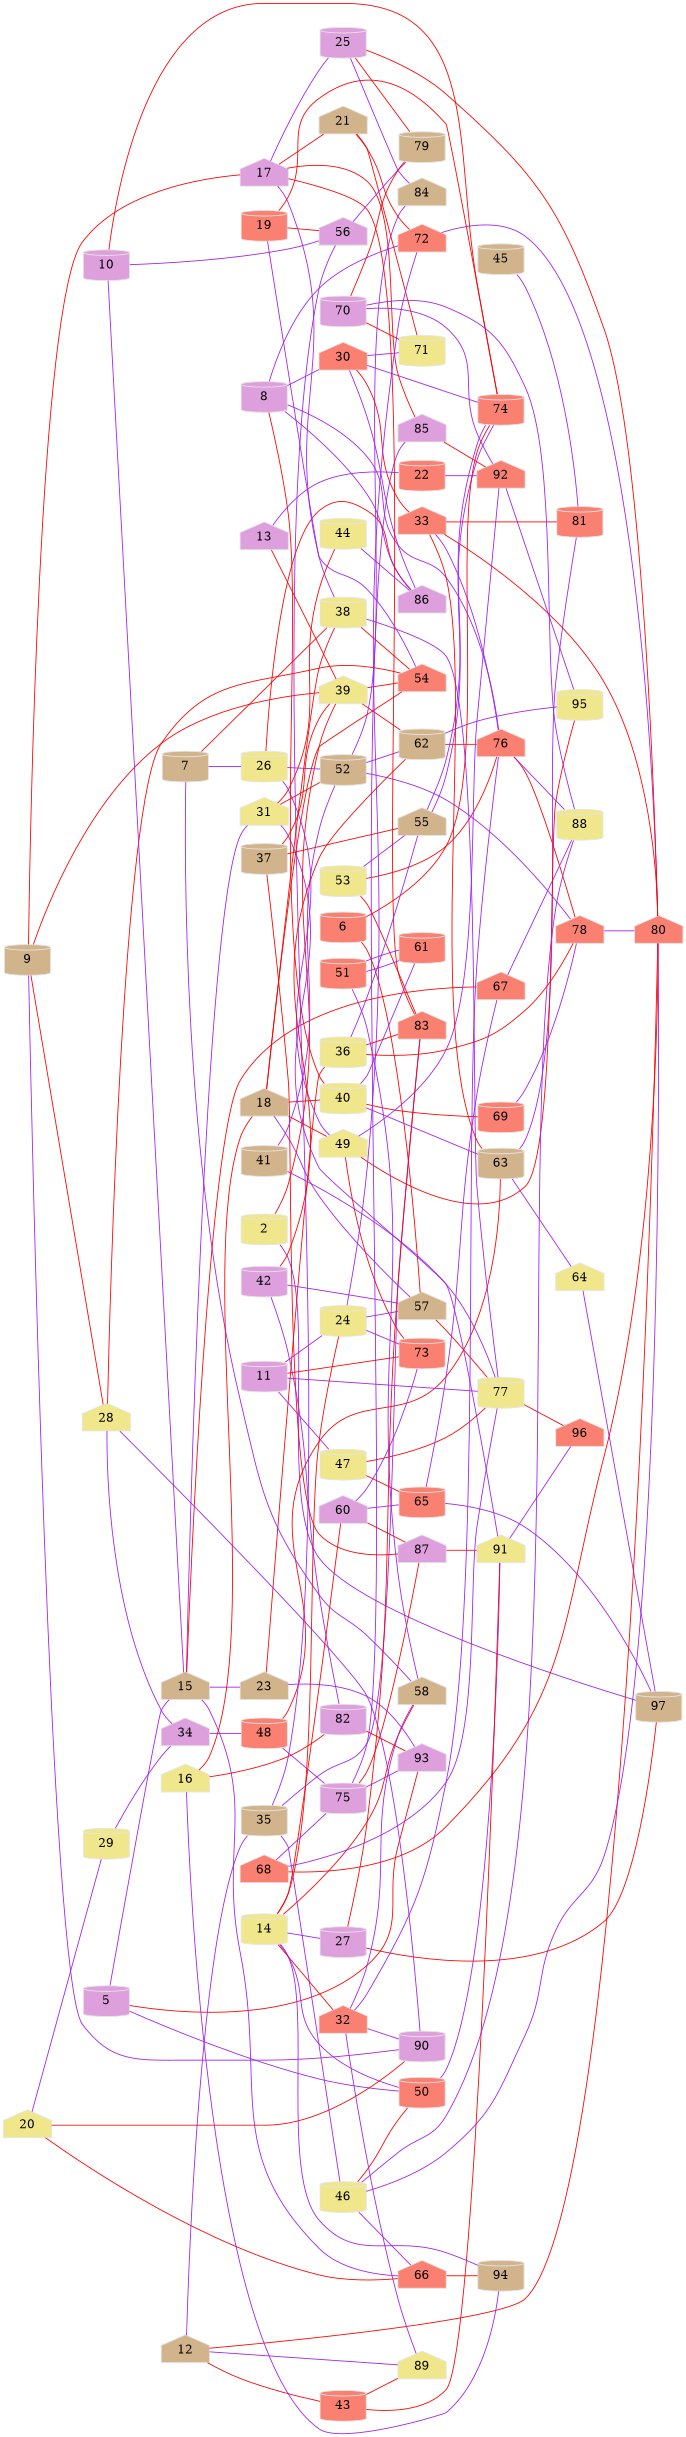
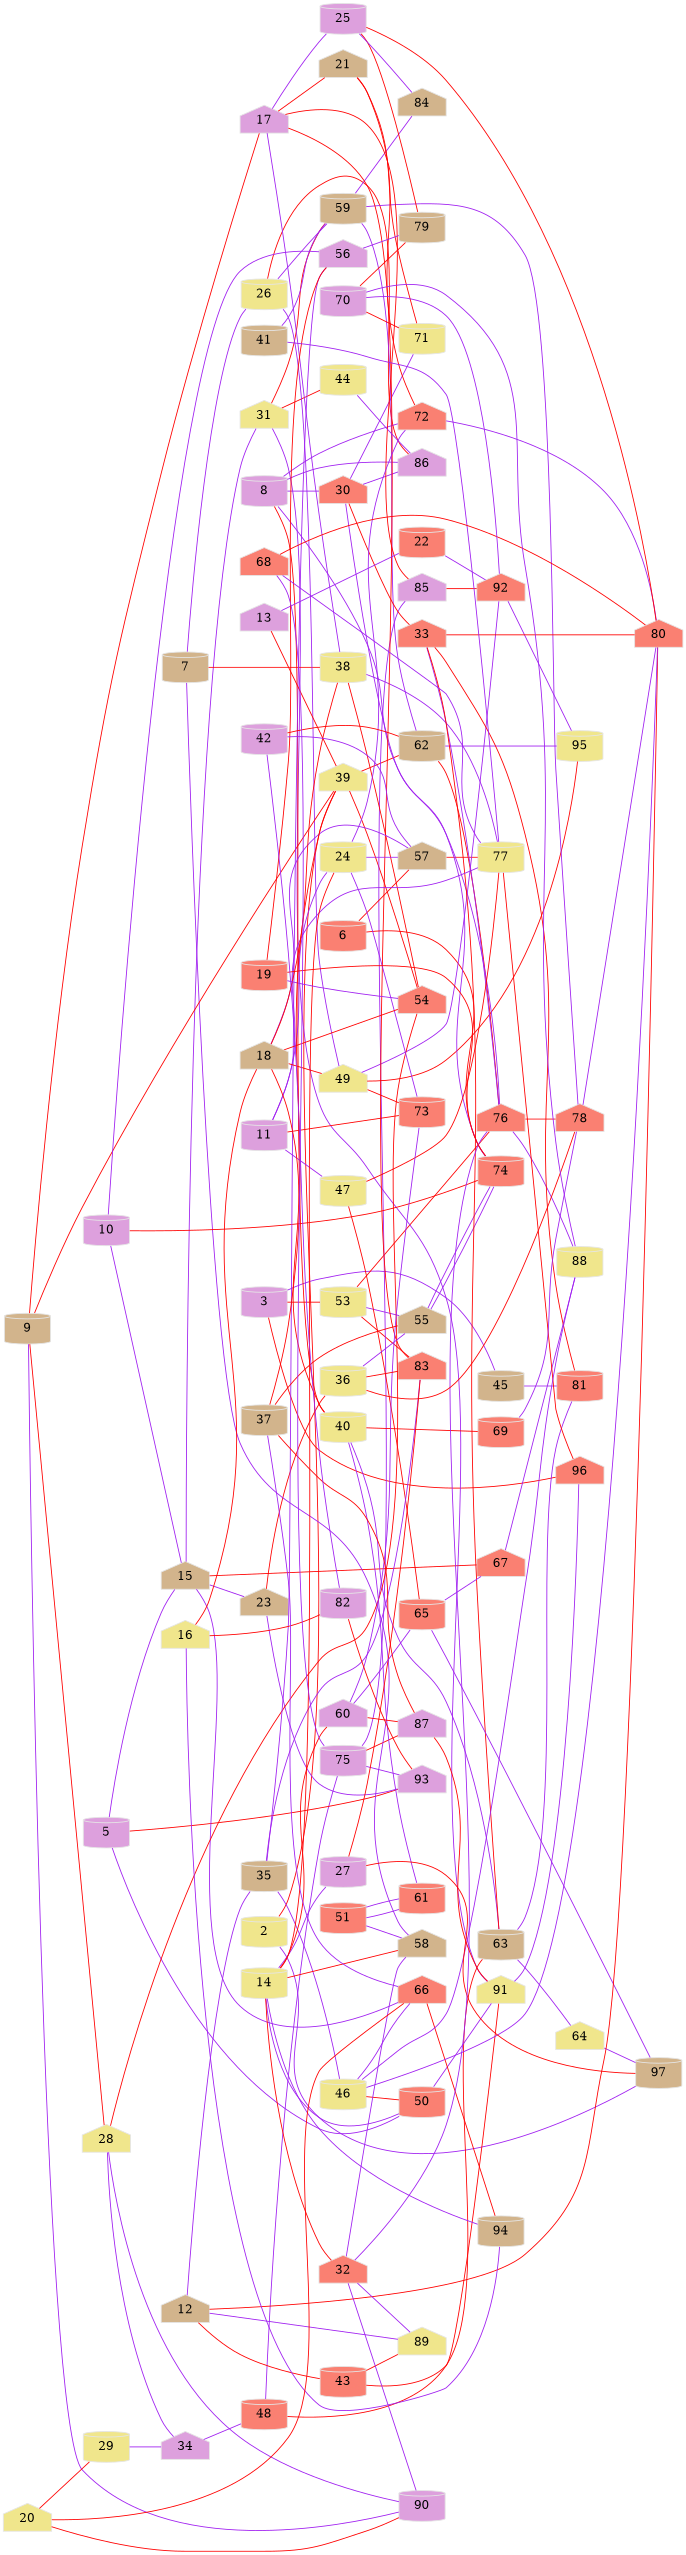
(343, 770) -> (343, 209)
none -> (264, 1302)
none -> (290, 1691)
(67, 1985) -> (64, 2485)
